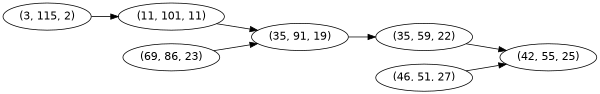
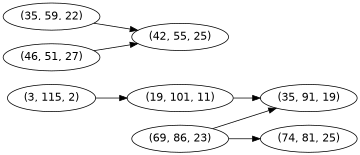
(171, 17) -> (180, 98)
(358, 37) -> none
none -> (309, 139)
